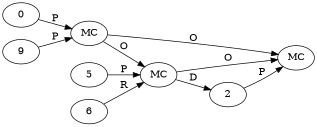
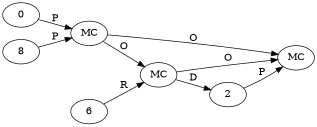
(21, 52) -> (21, 52)
(89, 75) -> none
